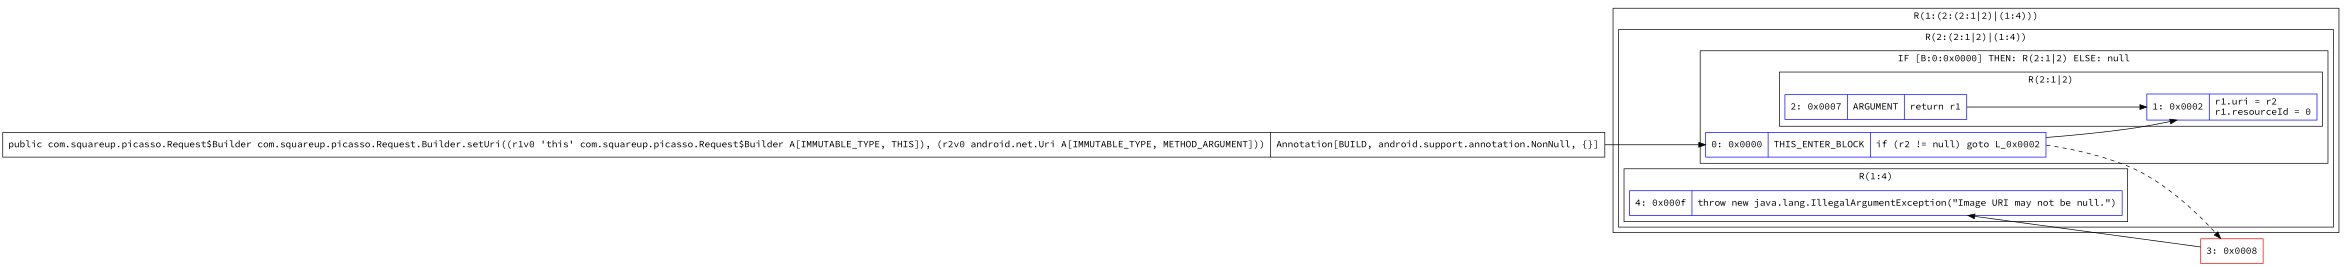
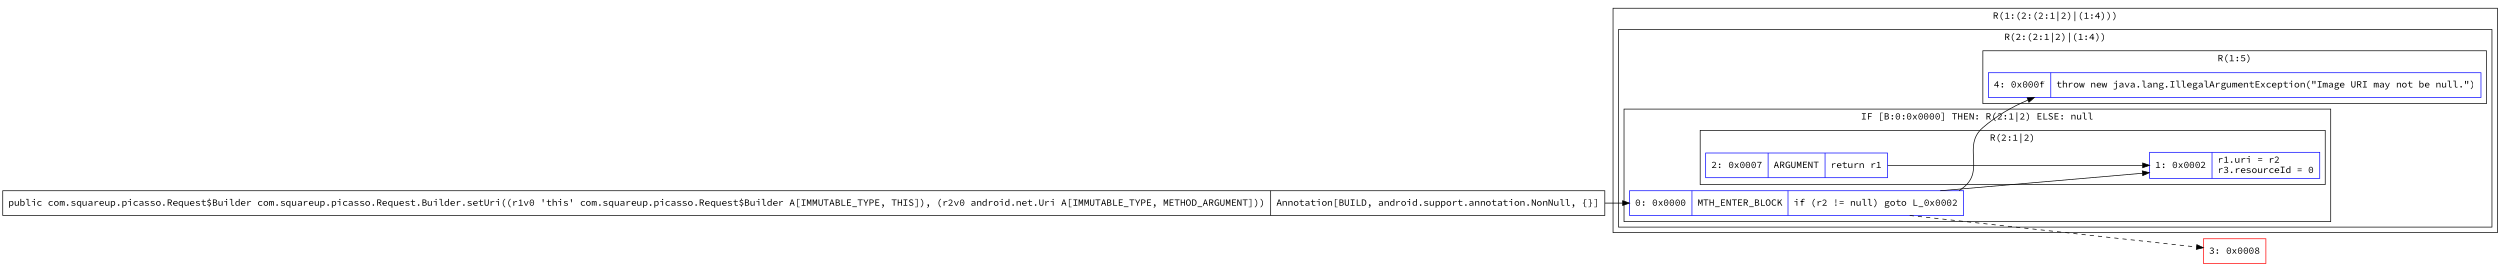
(2263, 112) -> (2266, 170)
(1819, 144) -> (1740, 203)
(1876, 177) -> (2235, 59)
(2127, 237) -> (1977, 135)
